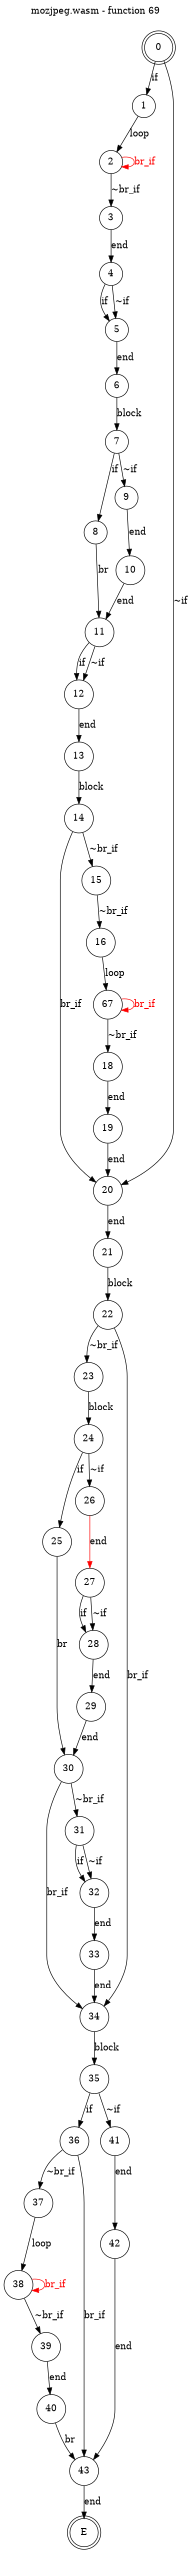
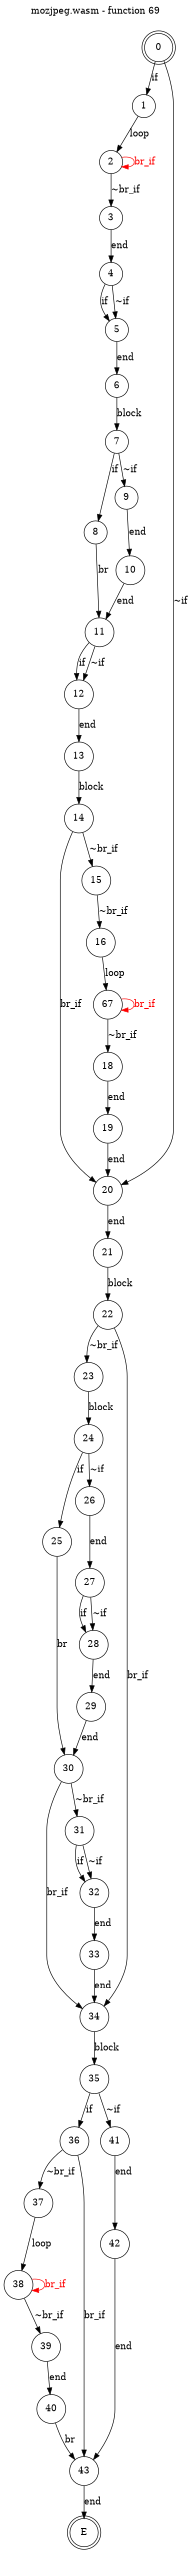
(90, 1539) -> (90, 1539)
